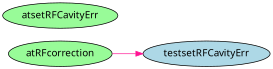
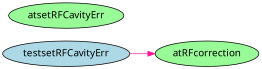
(124, 54) -> (139, 54)
